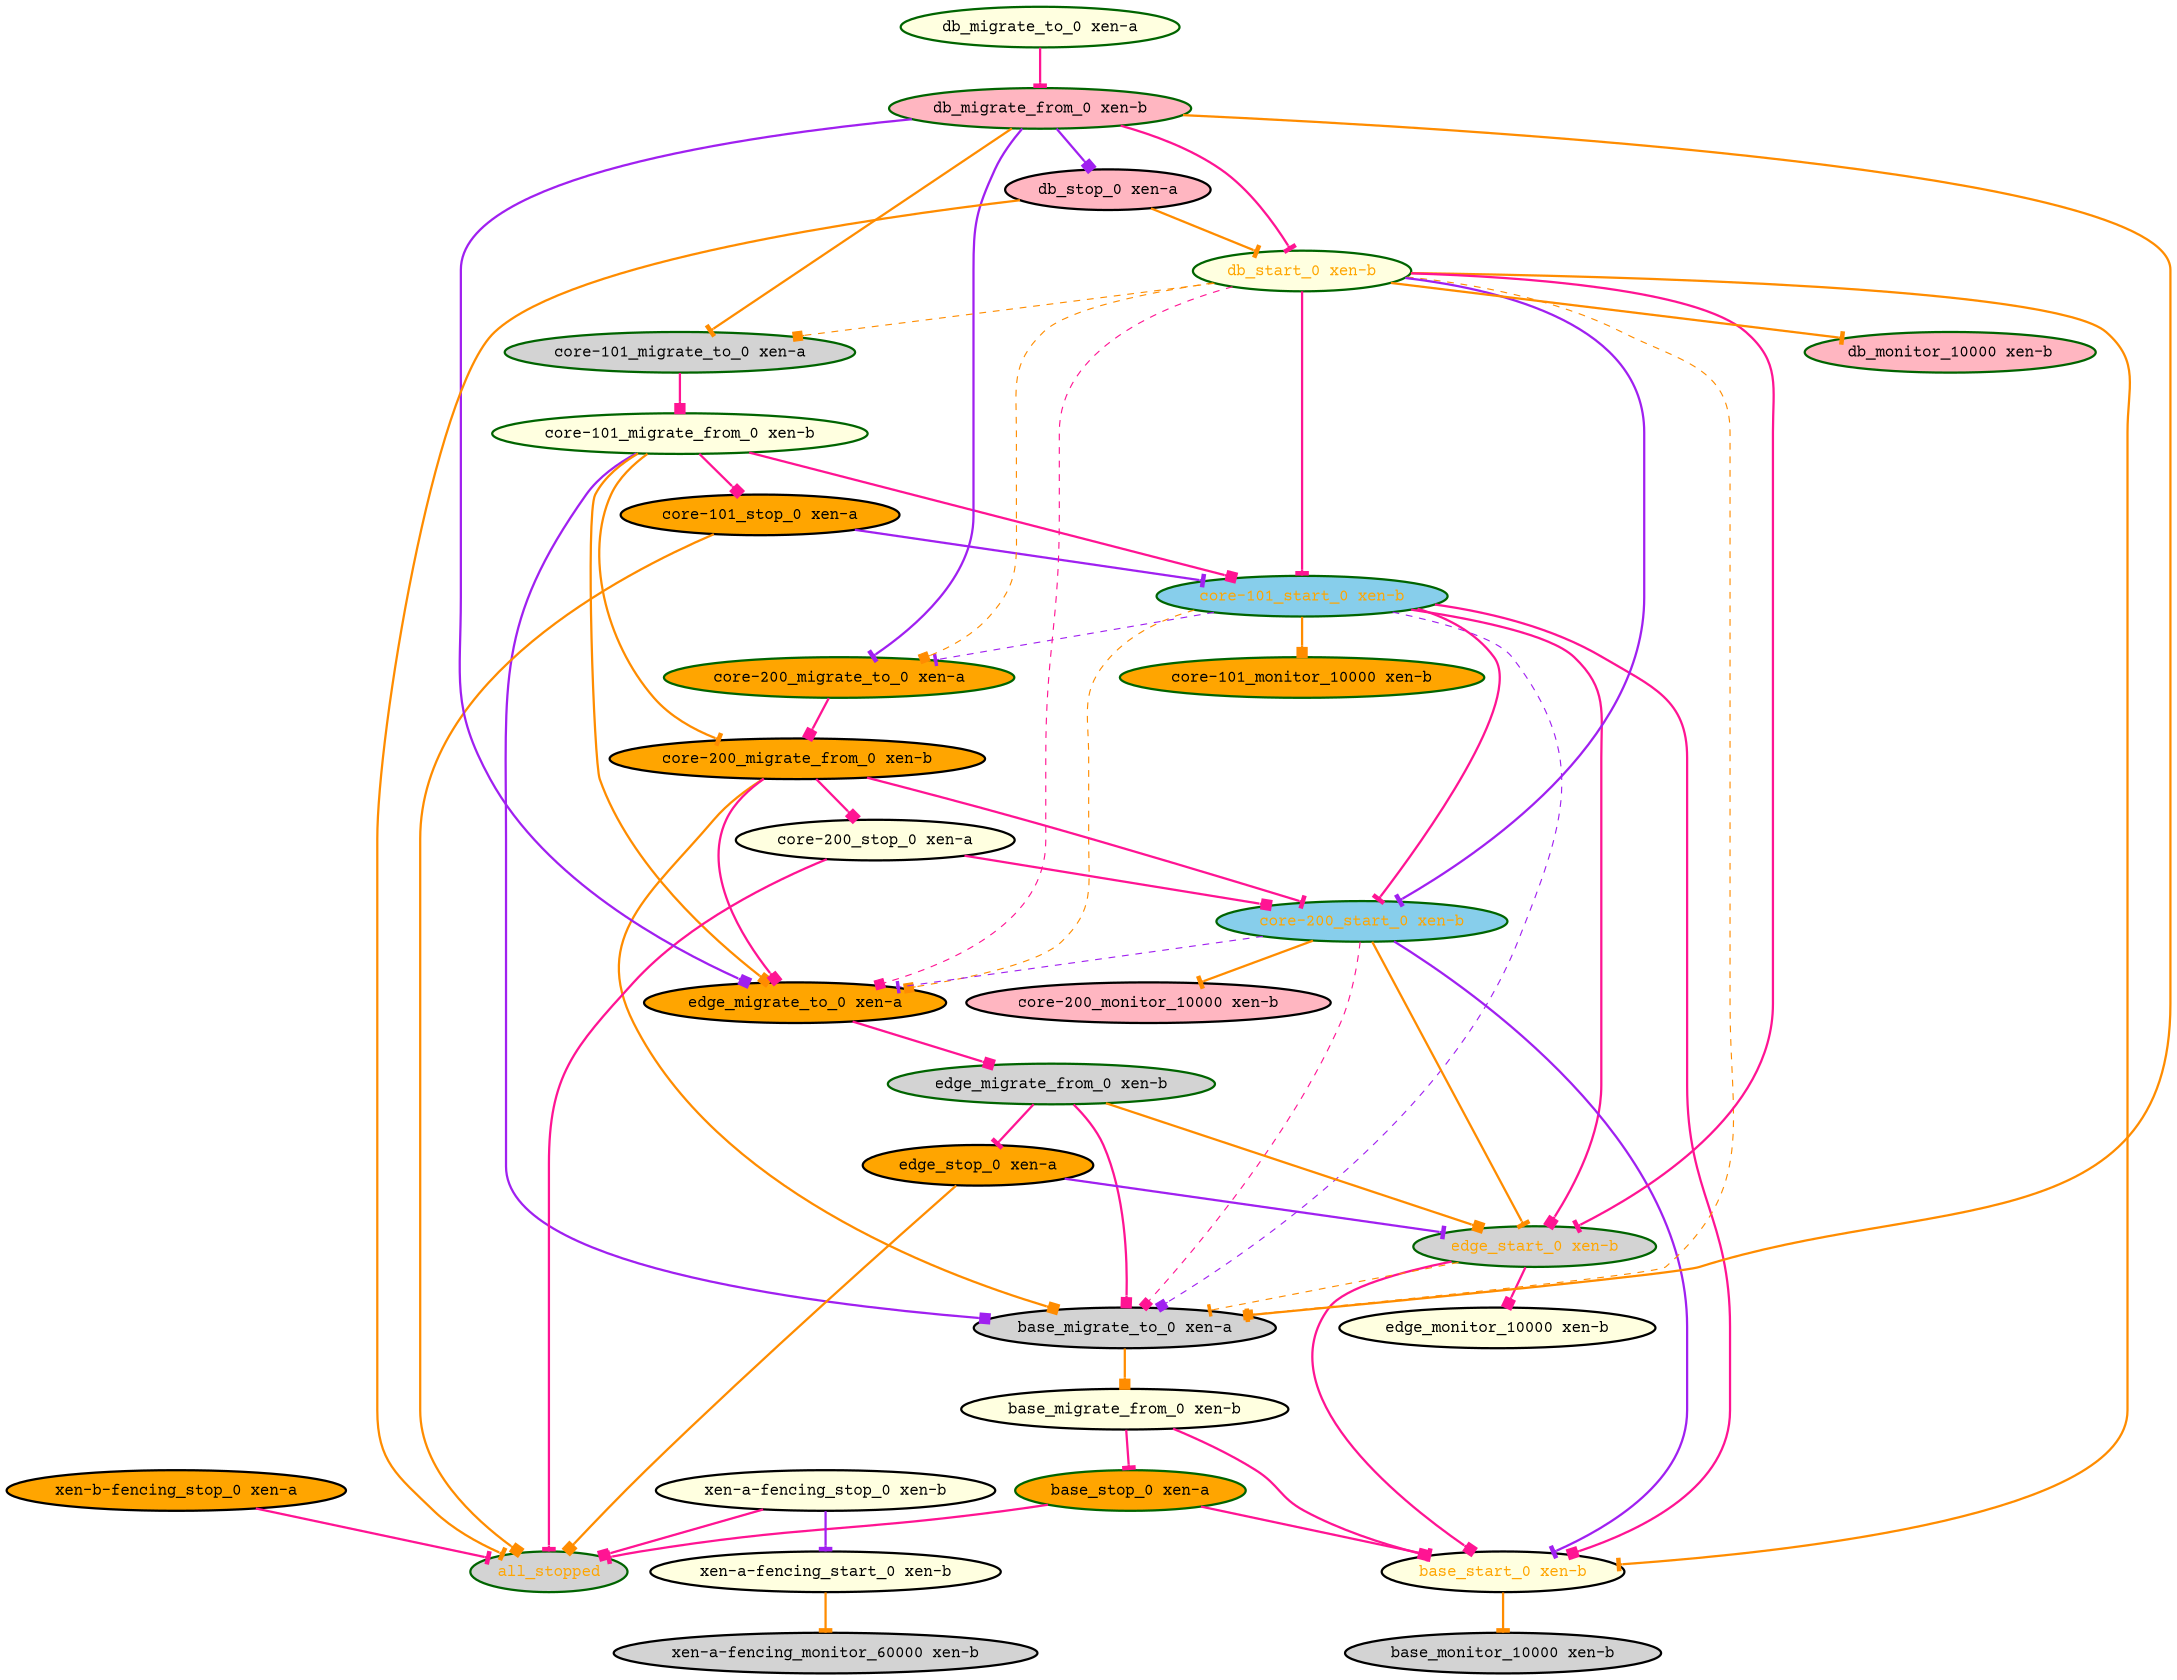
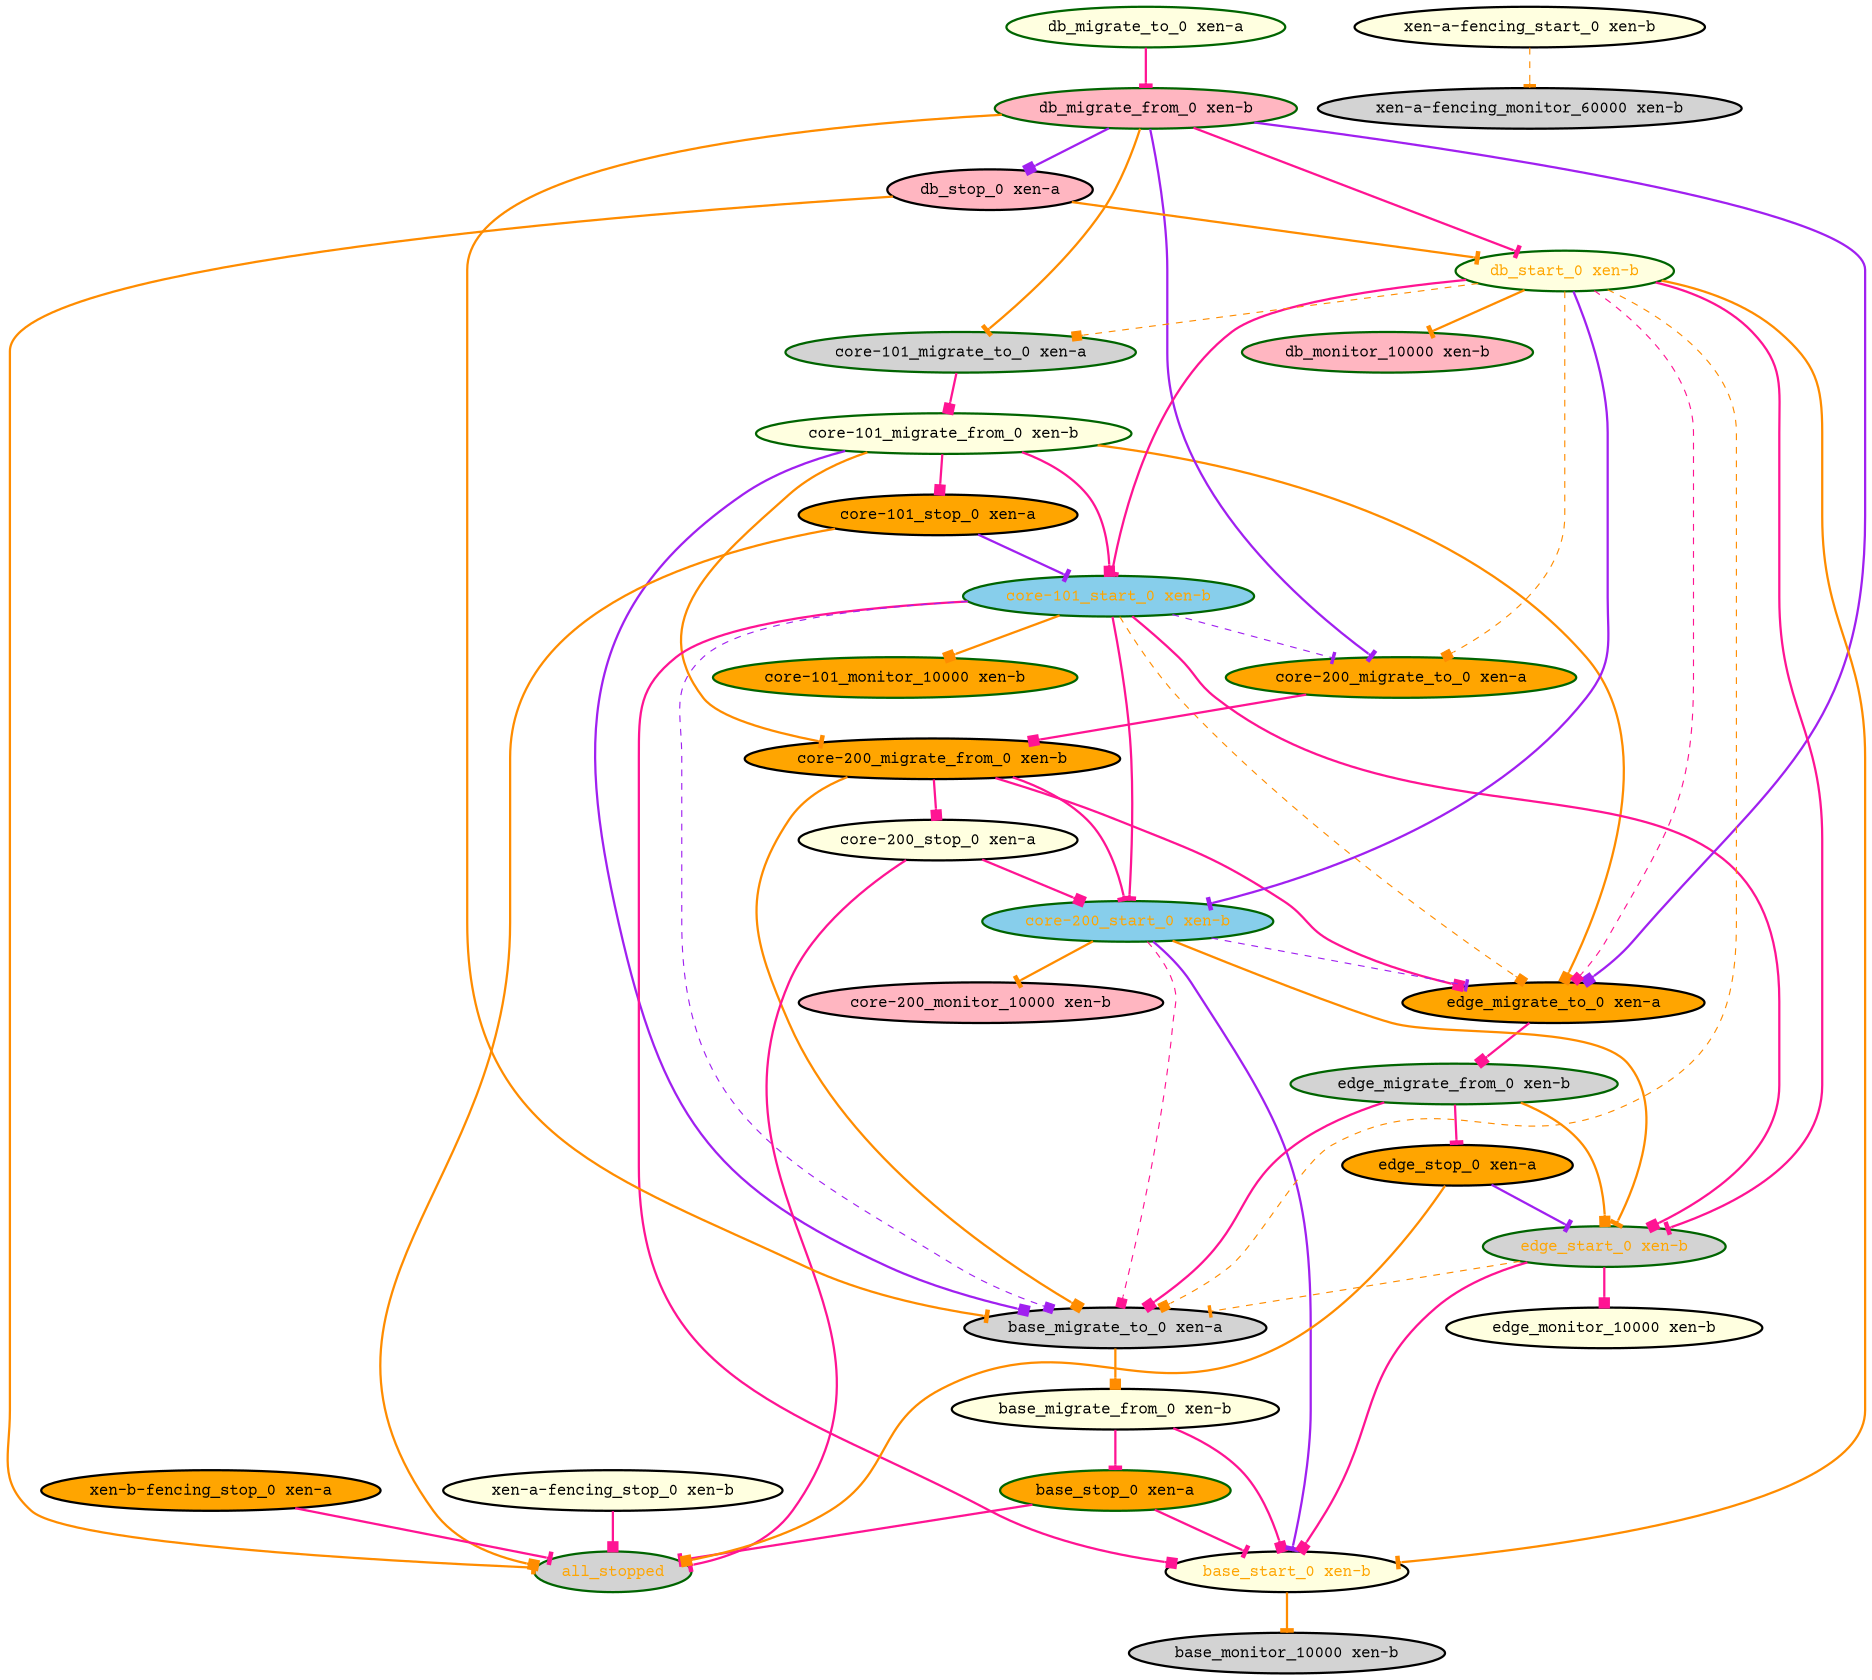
(826, 1522) -> none
(826, 1610) -> (1530, 65)
